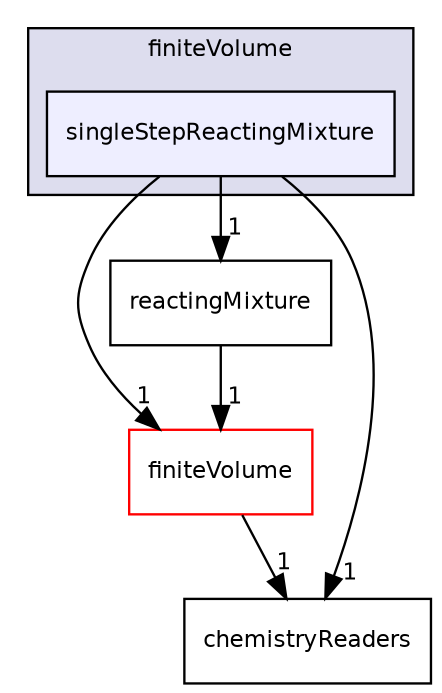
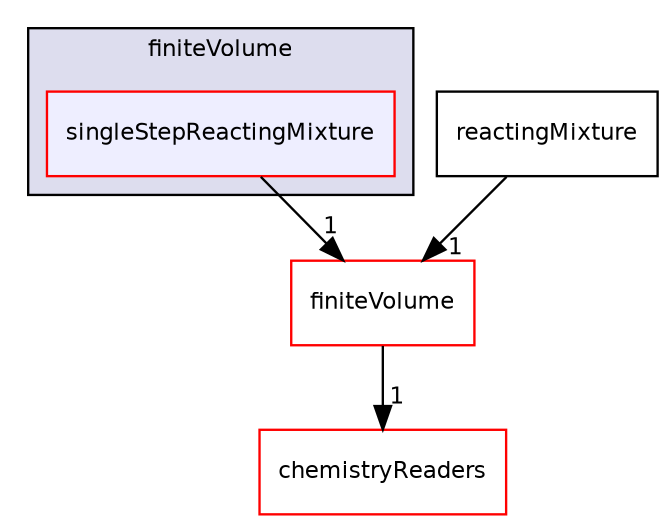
(221, 134) -> (221, 134)
(221, 210) -> none
(373, 364) -> none
(308, 641) -> (383, 472)
